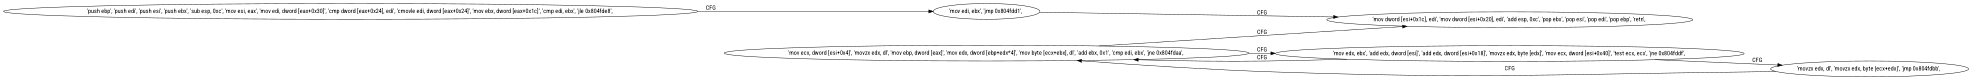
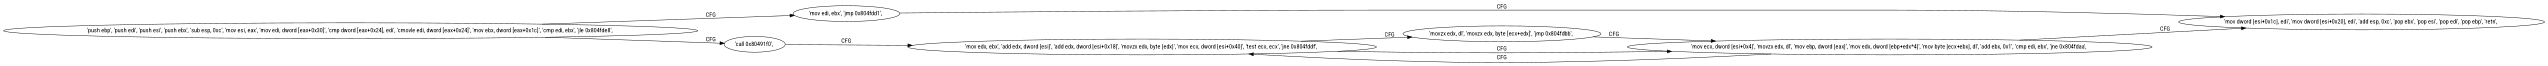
none -> (755, 44)
